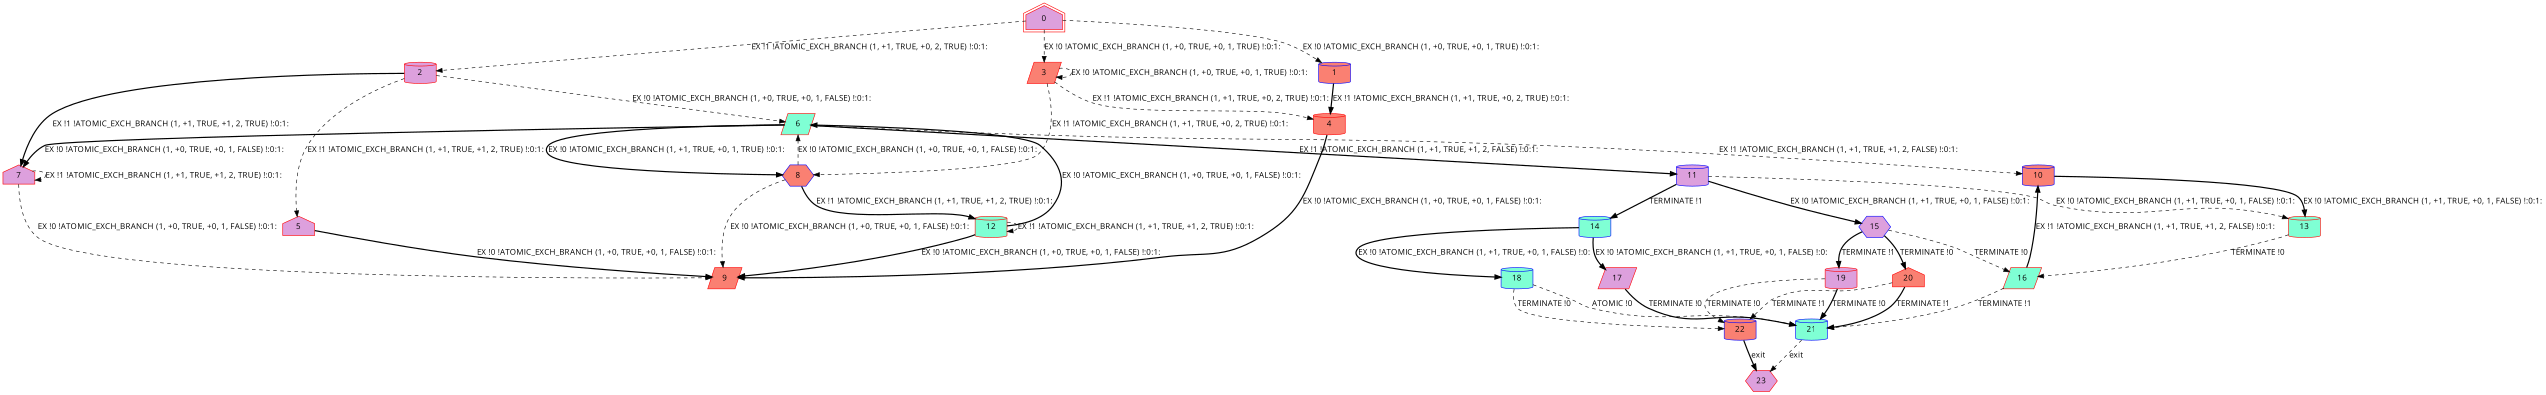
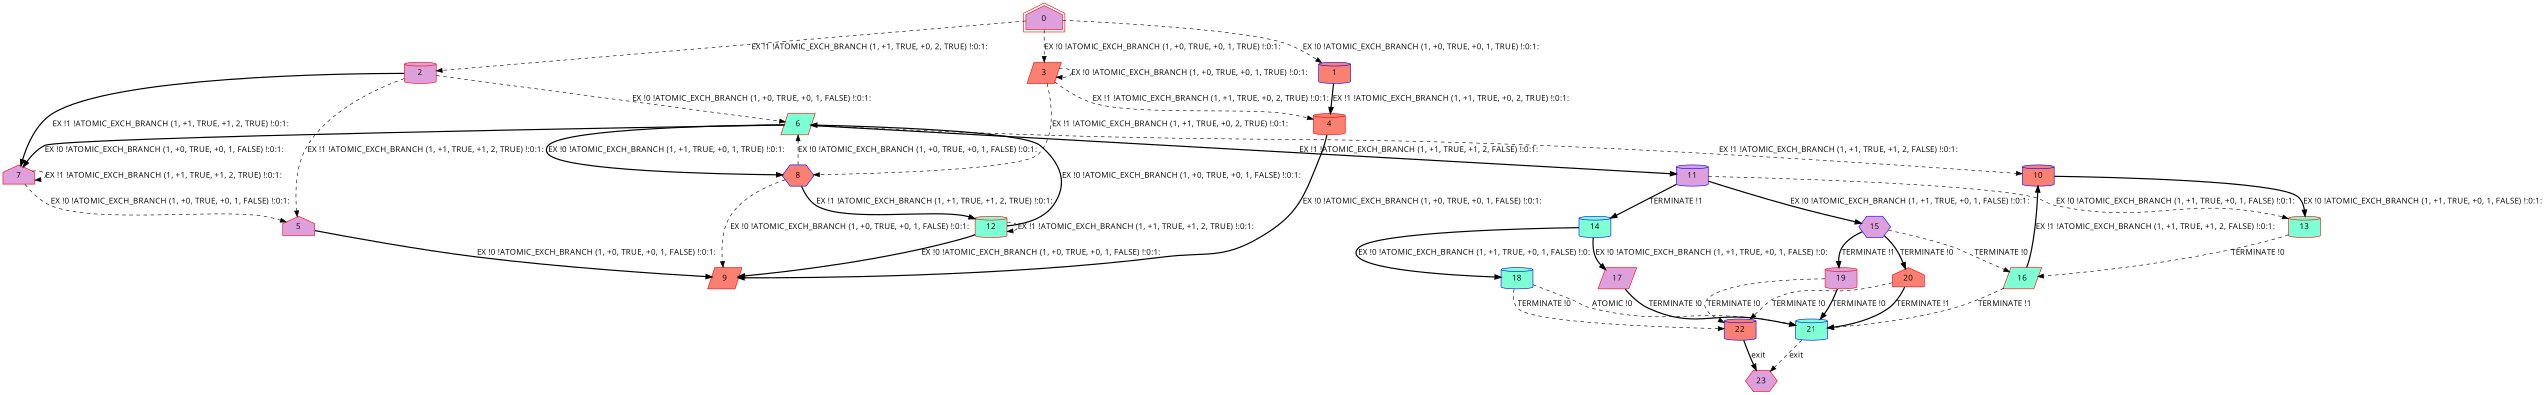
(341, 273) -> (149, 215)
(1799, 304) -> (1799, 304)
